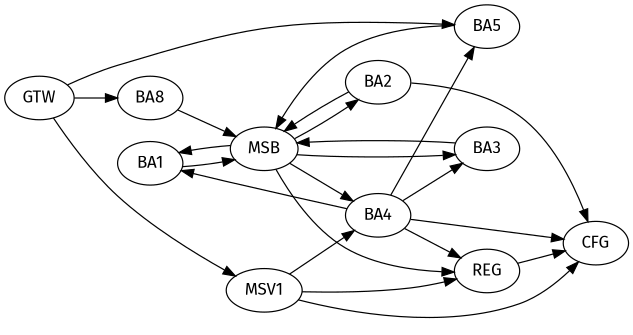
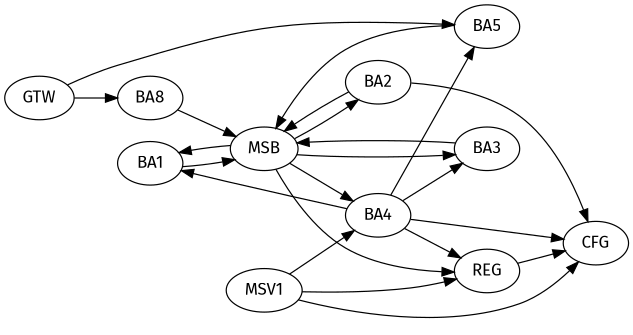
(129, 206) -> none
